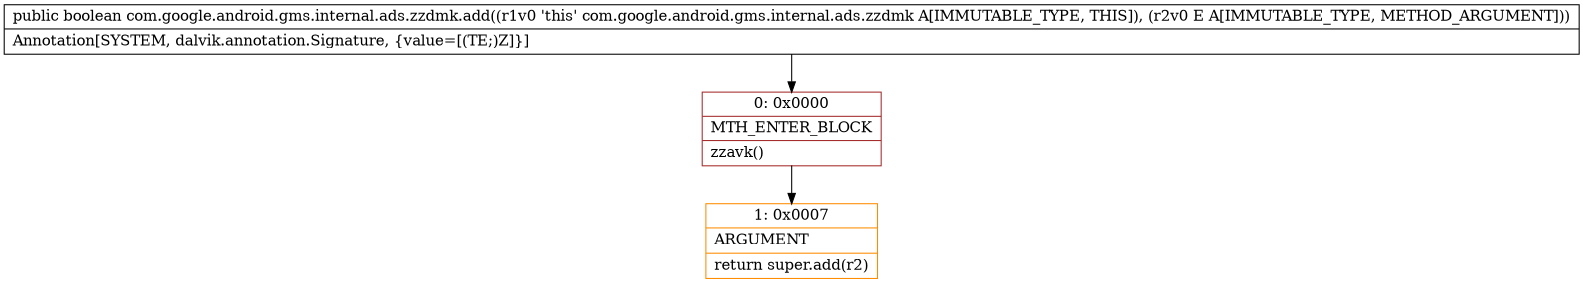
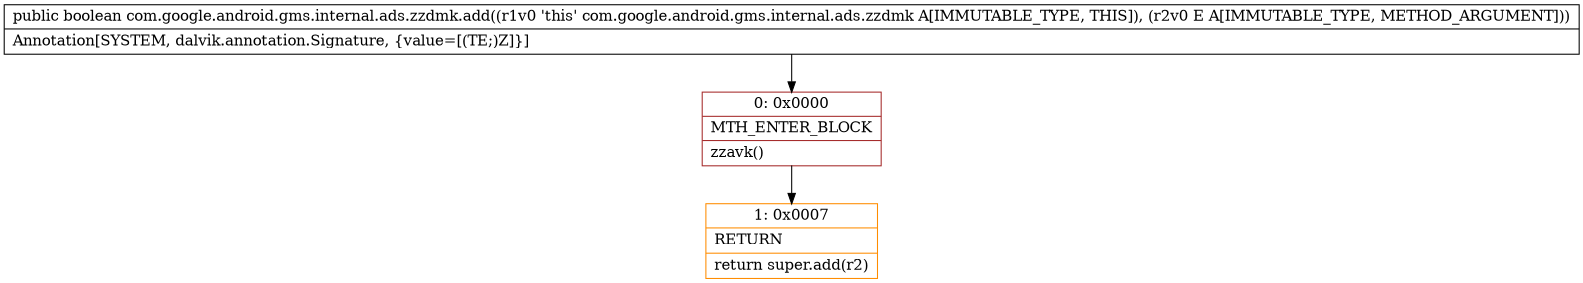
(762, 240) -> (749, 240)
